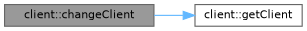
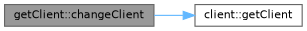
(79, 15) -> (79, 15)
